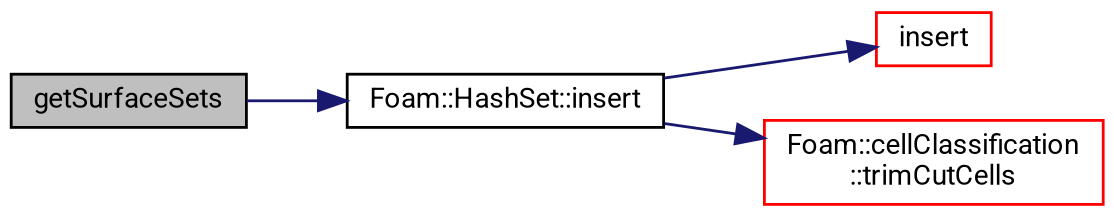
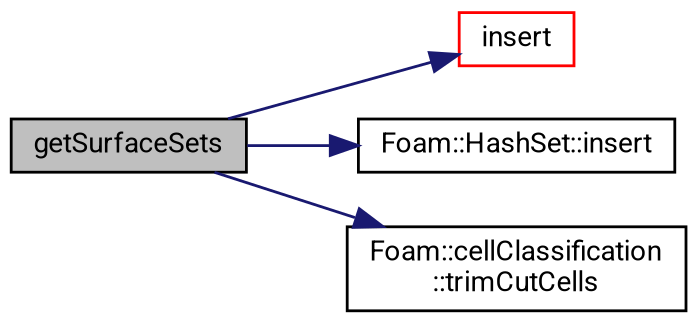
(756, 65) -> (330, 90)
(700, 129) -> (285, 195)
(934, 162) -> (517, 269)
